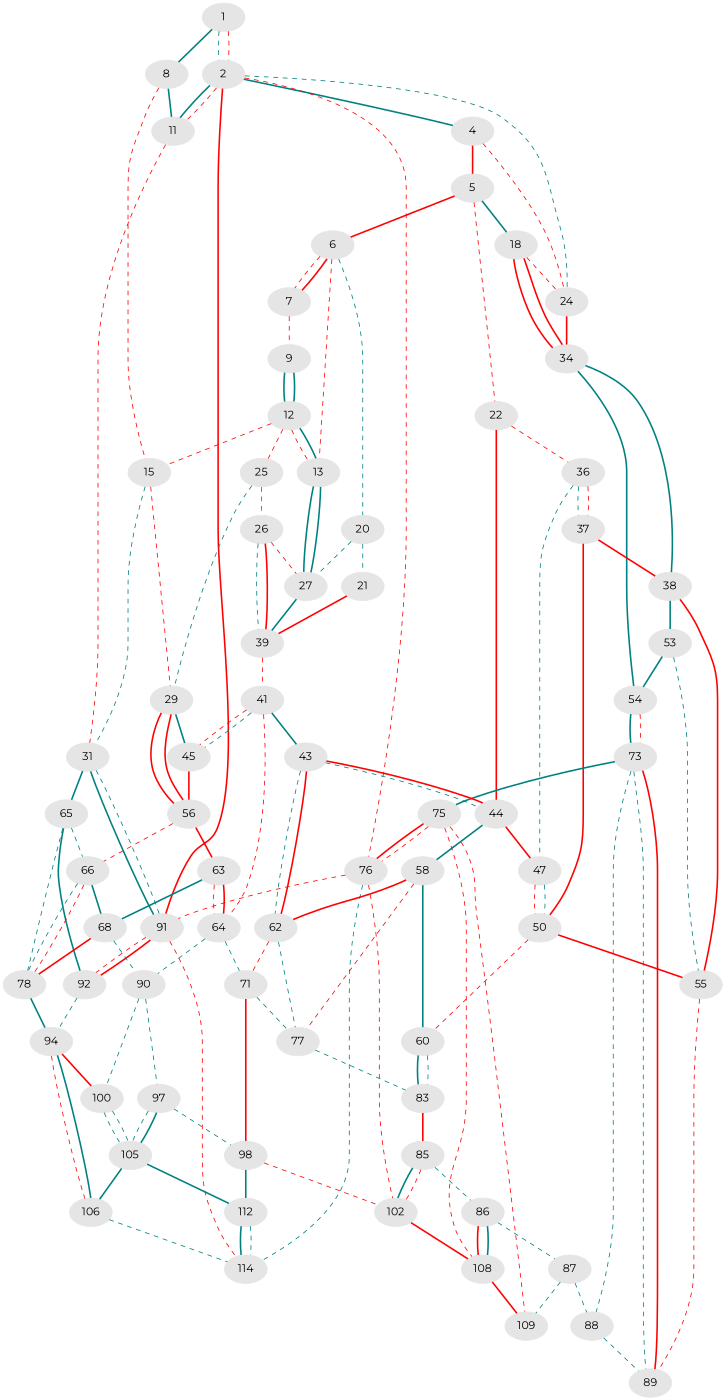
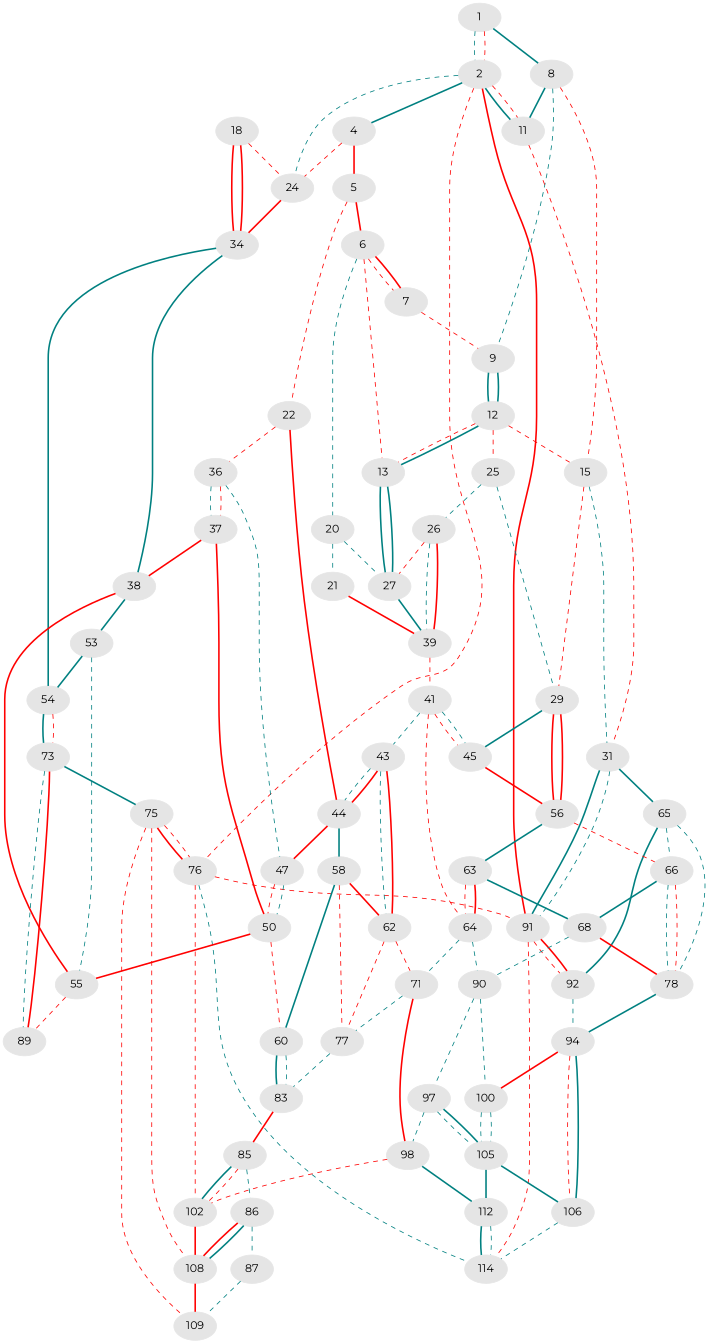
(494, 217) -> none
none -> (537, 219)
(284, 729) -> (407, 729)
(202, 839) -> (509, 845)
(287, 985) -> (366, 985)
(592, 1326) -> none
